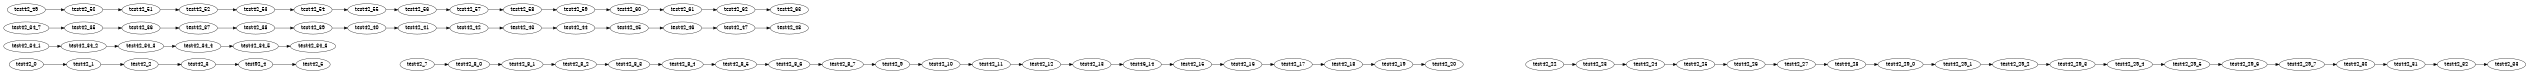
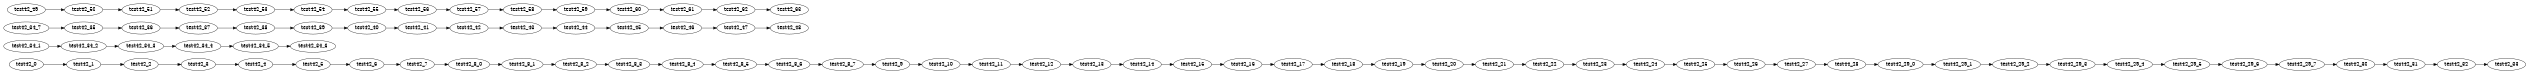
(256, 64) -> (256, 64)
none -> (367, 64)
(1142, 64) -> (1142, 64)
none -> (1494, 64)
